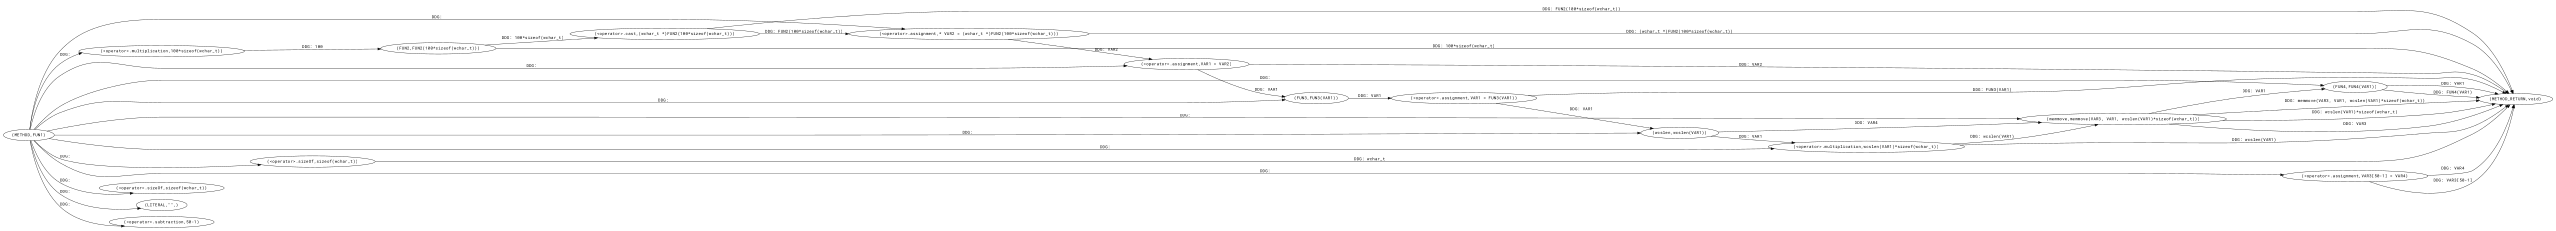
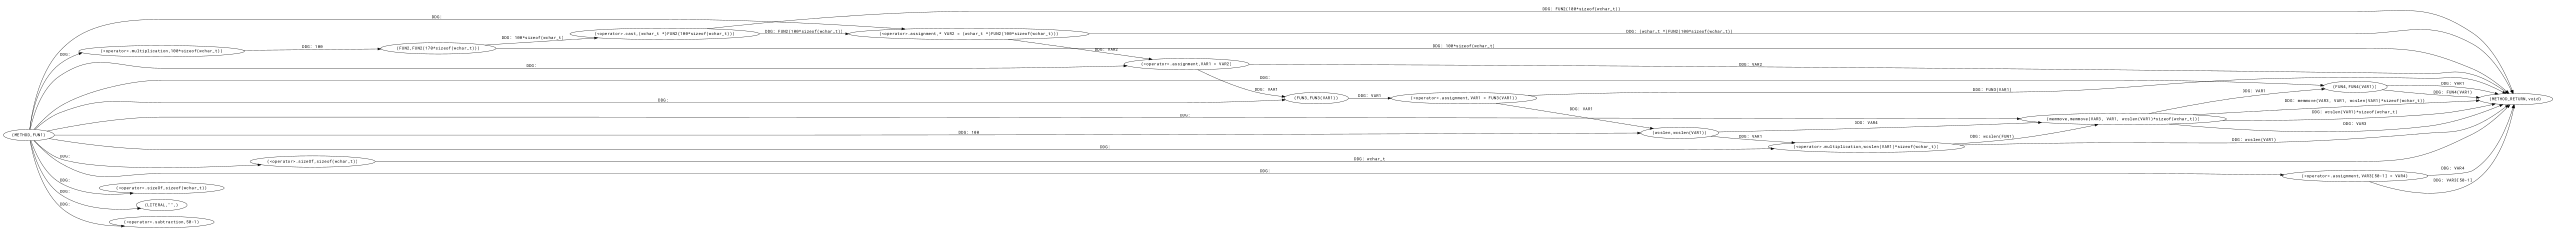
(438, 48) -> (438, 48)
(969, 133) -> (969, 133)
(1992, 136) -> (1992, 136)
